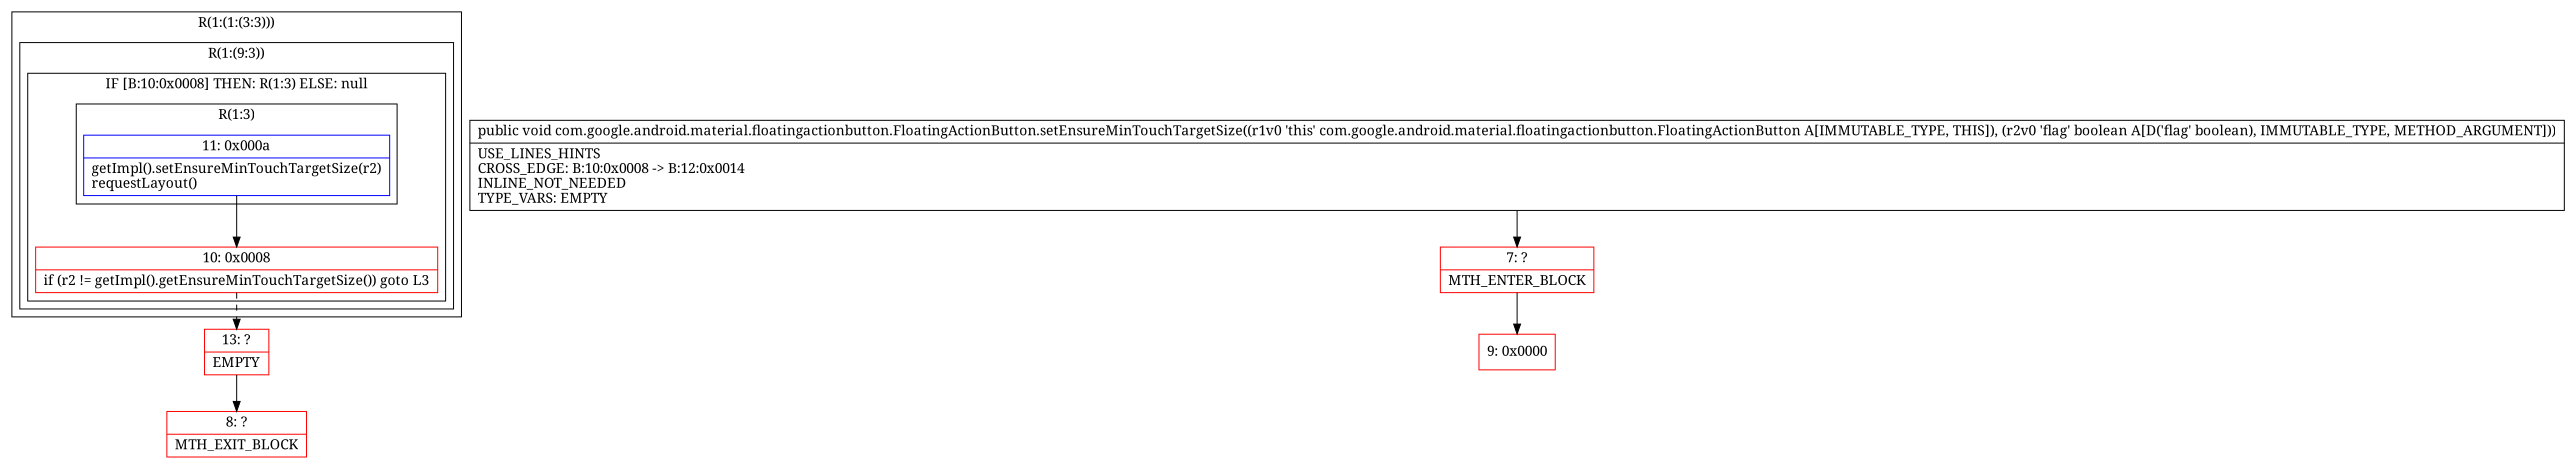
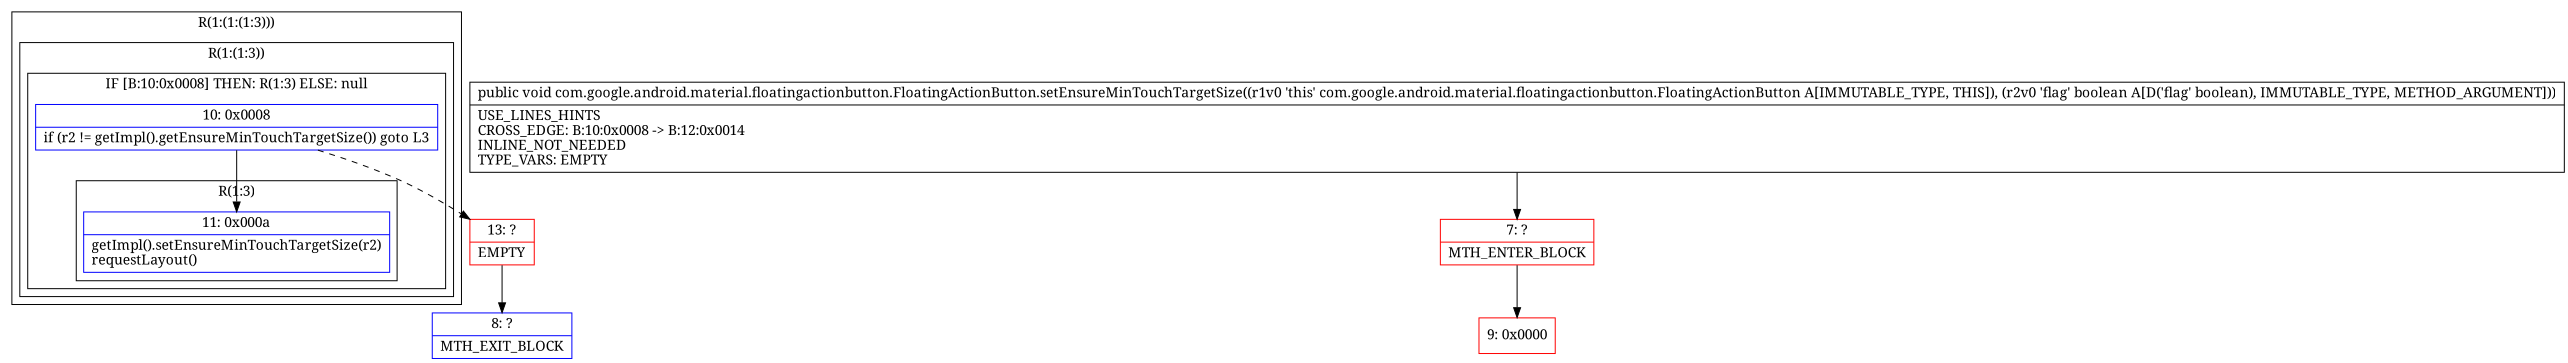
(237, 23) -> (237, 23)
(237, 54) -> (237, 54)
(237, 216) -> (237, 175)
(237, 270) -> (237, 127)
(237, 434) -> (502, 336)
